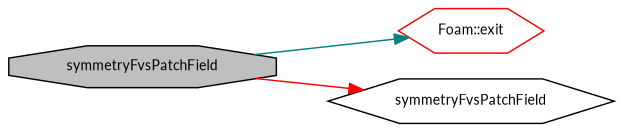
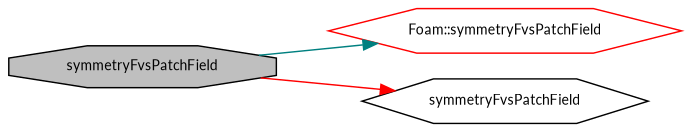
(471, 31) -> (505, 31)
